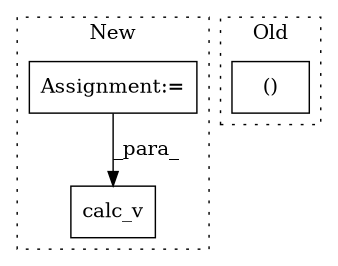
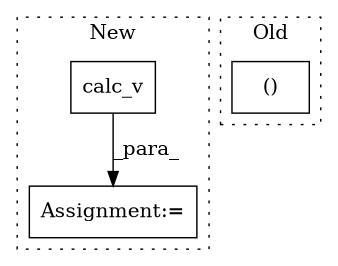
(113, 142) -> (113, 142)
